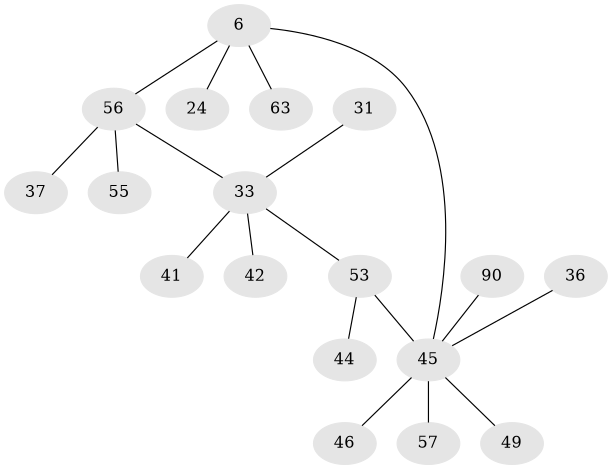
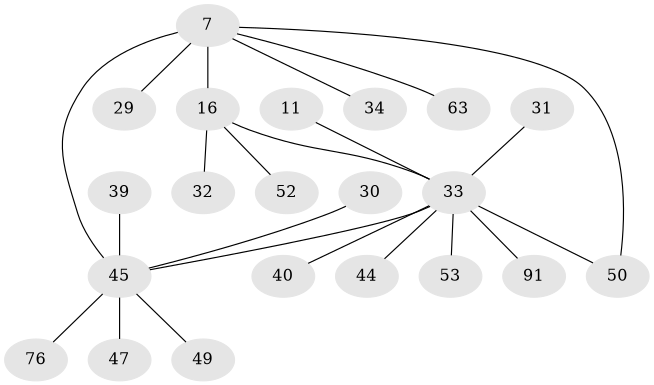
(239, 26) -> (208, 26)
(114, 109) -> (208, 109)
(197, 109) -> (124, 109)
none -> (291, 109)
none -> (375, 109)
(36, 193) -> (203, 193)
(120, 193) -> (287, 193)
(172, 276) -> (534, 276)
(255, 276) -> (283, 276)
(492, 276) -> (370, 193)
(576, 276) -> (120, 193)
none -> (618, 276)
(352, 318) -> (410, 235)
(394, 318) -> (291, 243)
(345, 444) -> (36, 360)
(428, 444) -> (120, 360)
